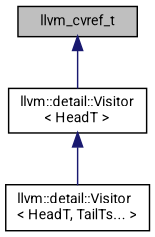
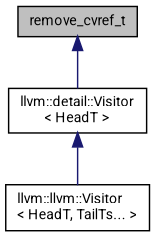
(78, 22) -> (78, 22)
(78, 208) -> (78, 208)
